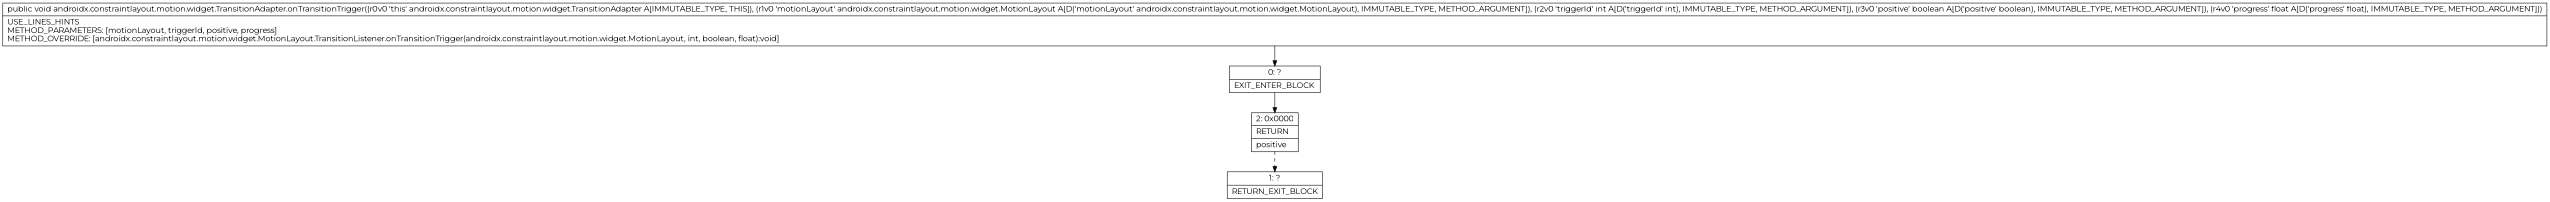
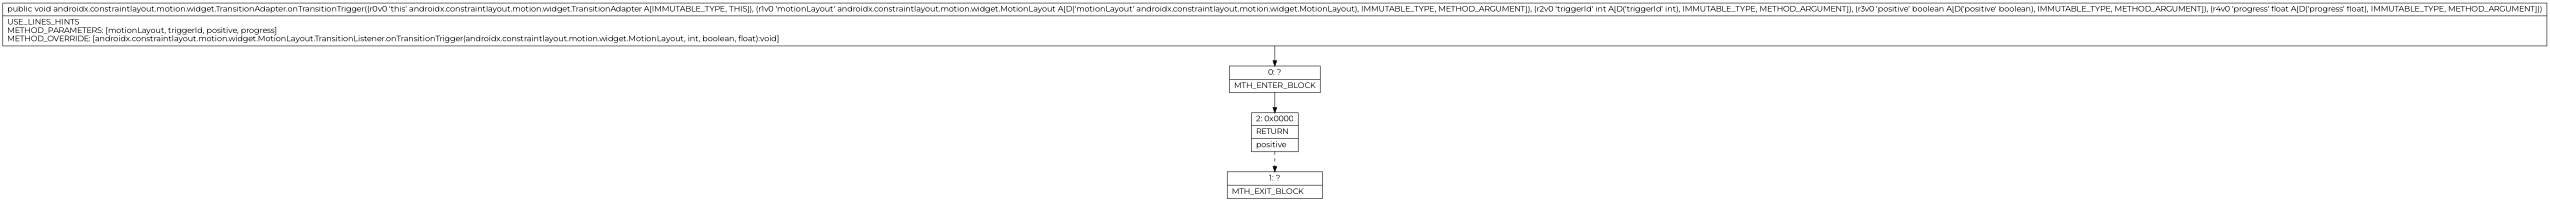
(1274, 86) -> (1275, 86)
(1275, 192) -> (1268, 192)
